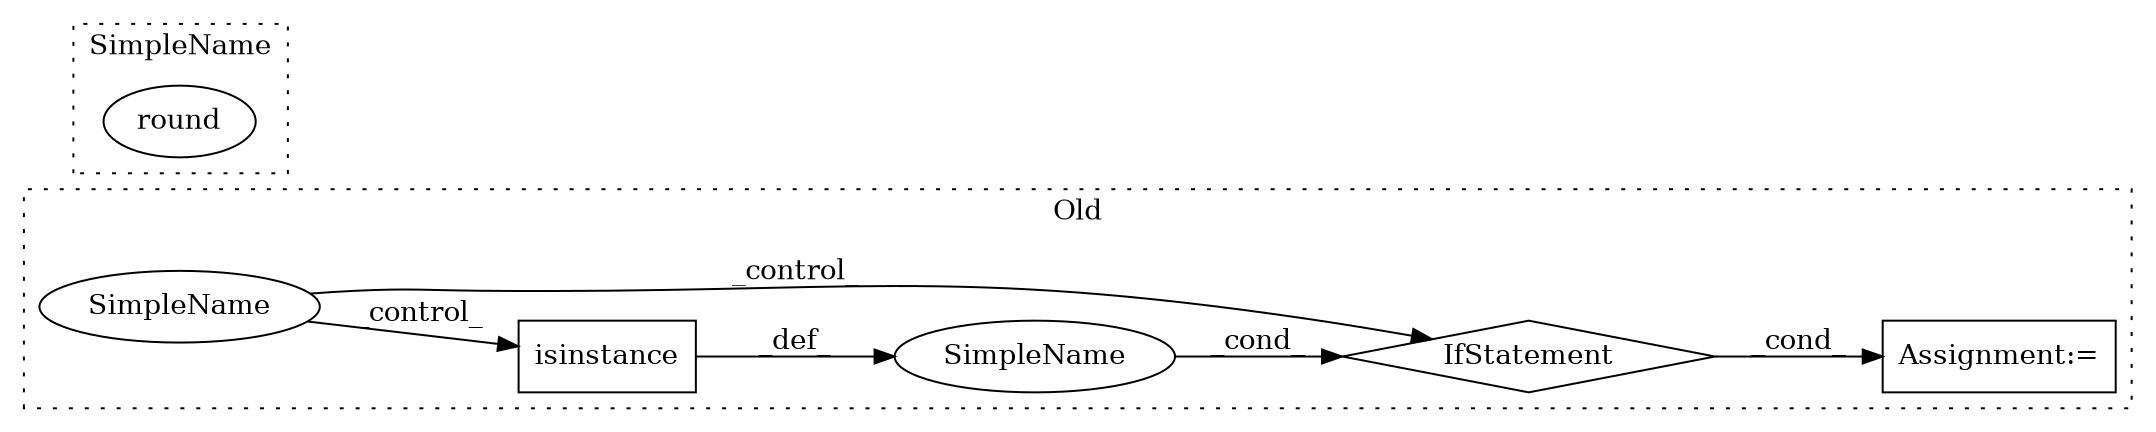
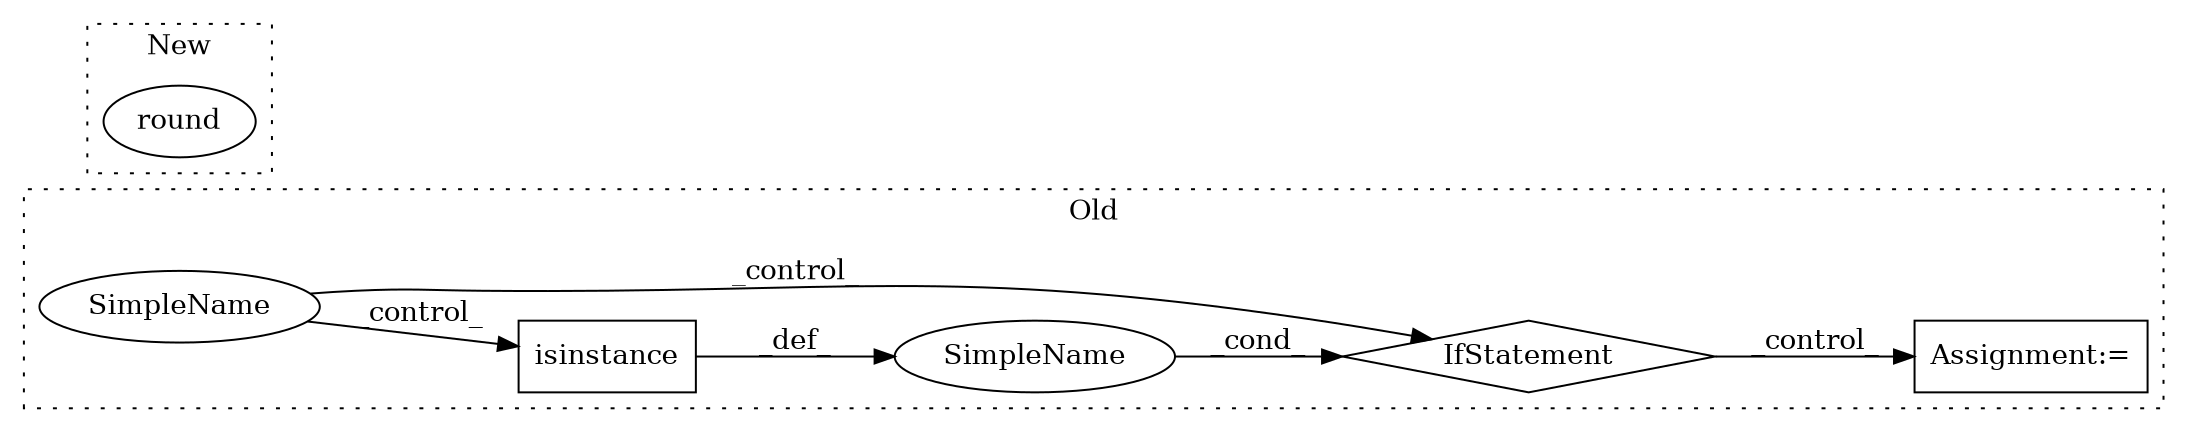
(181, 47) -> (180, 47)
(1799, 342) -> (1815, 342)
